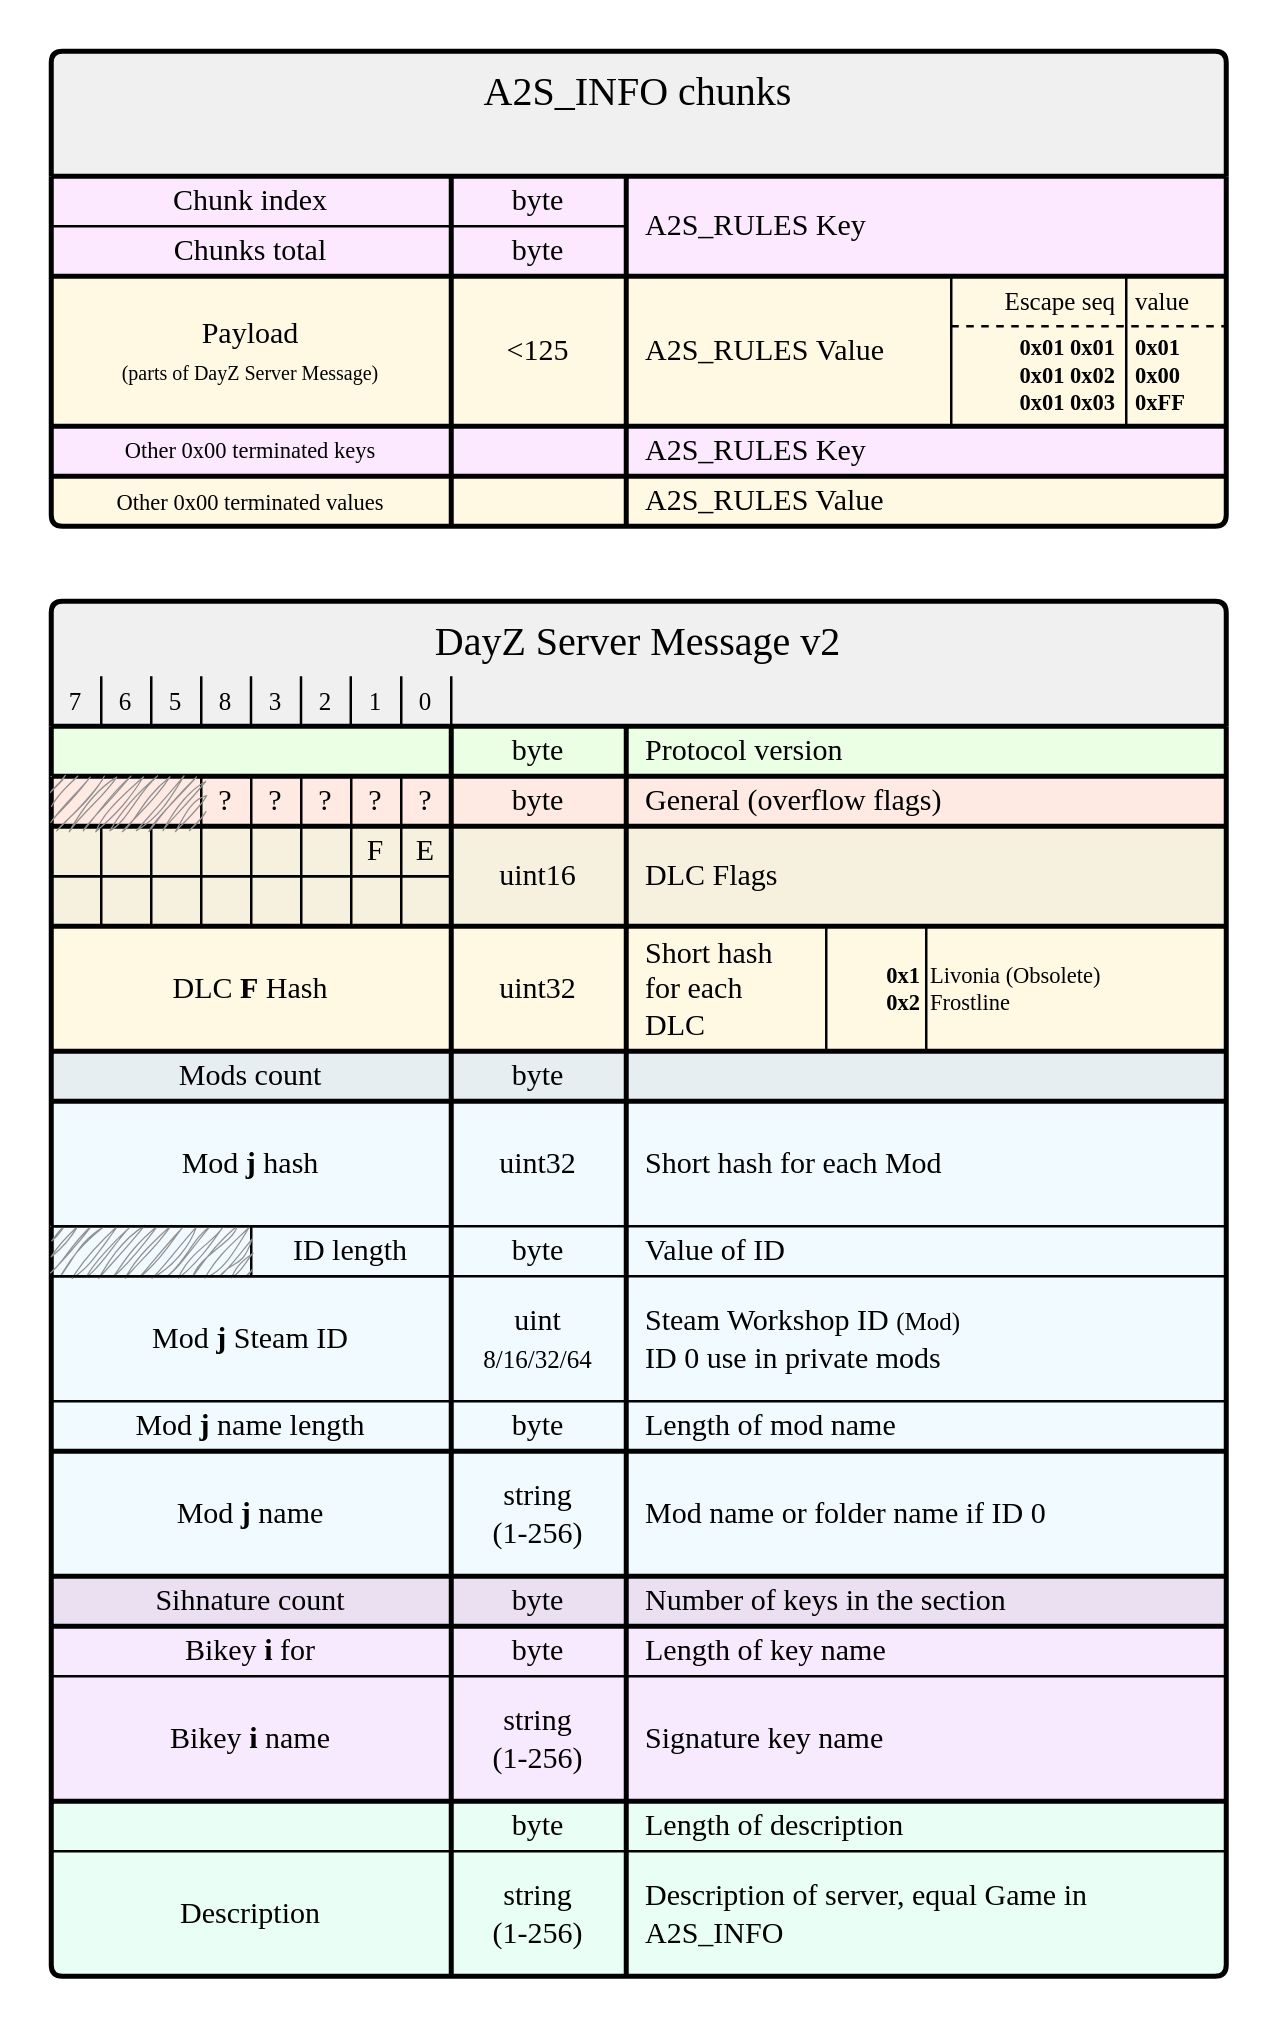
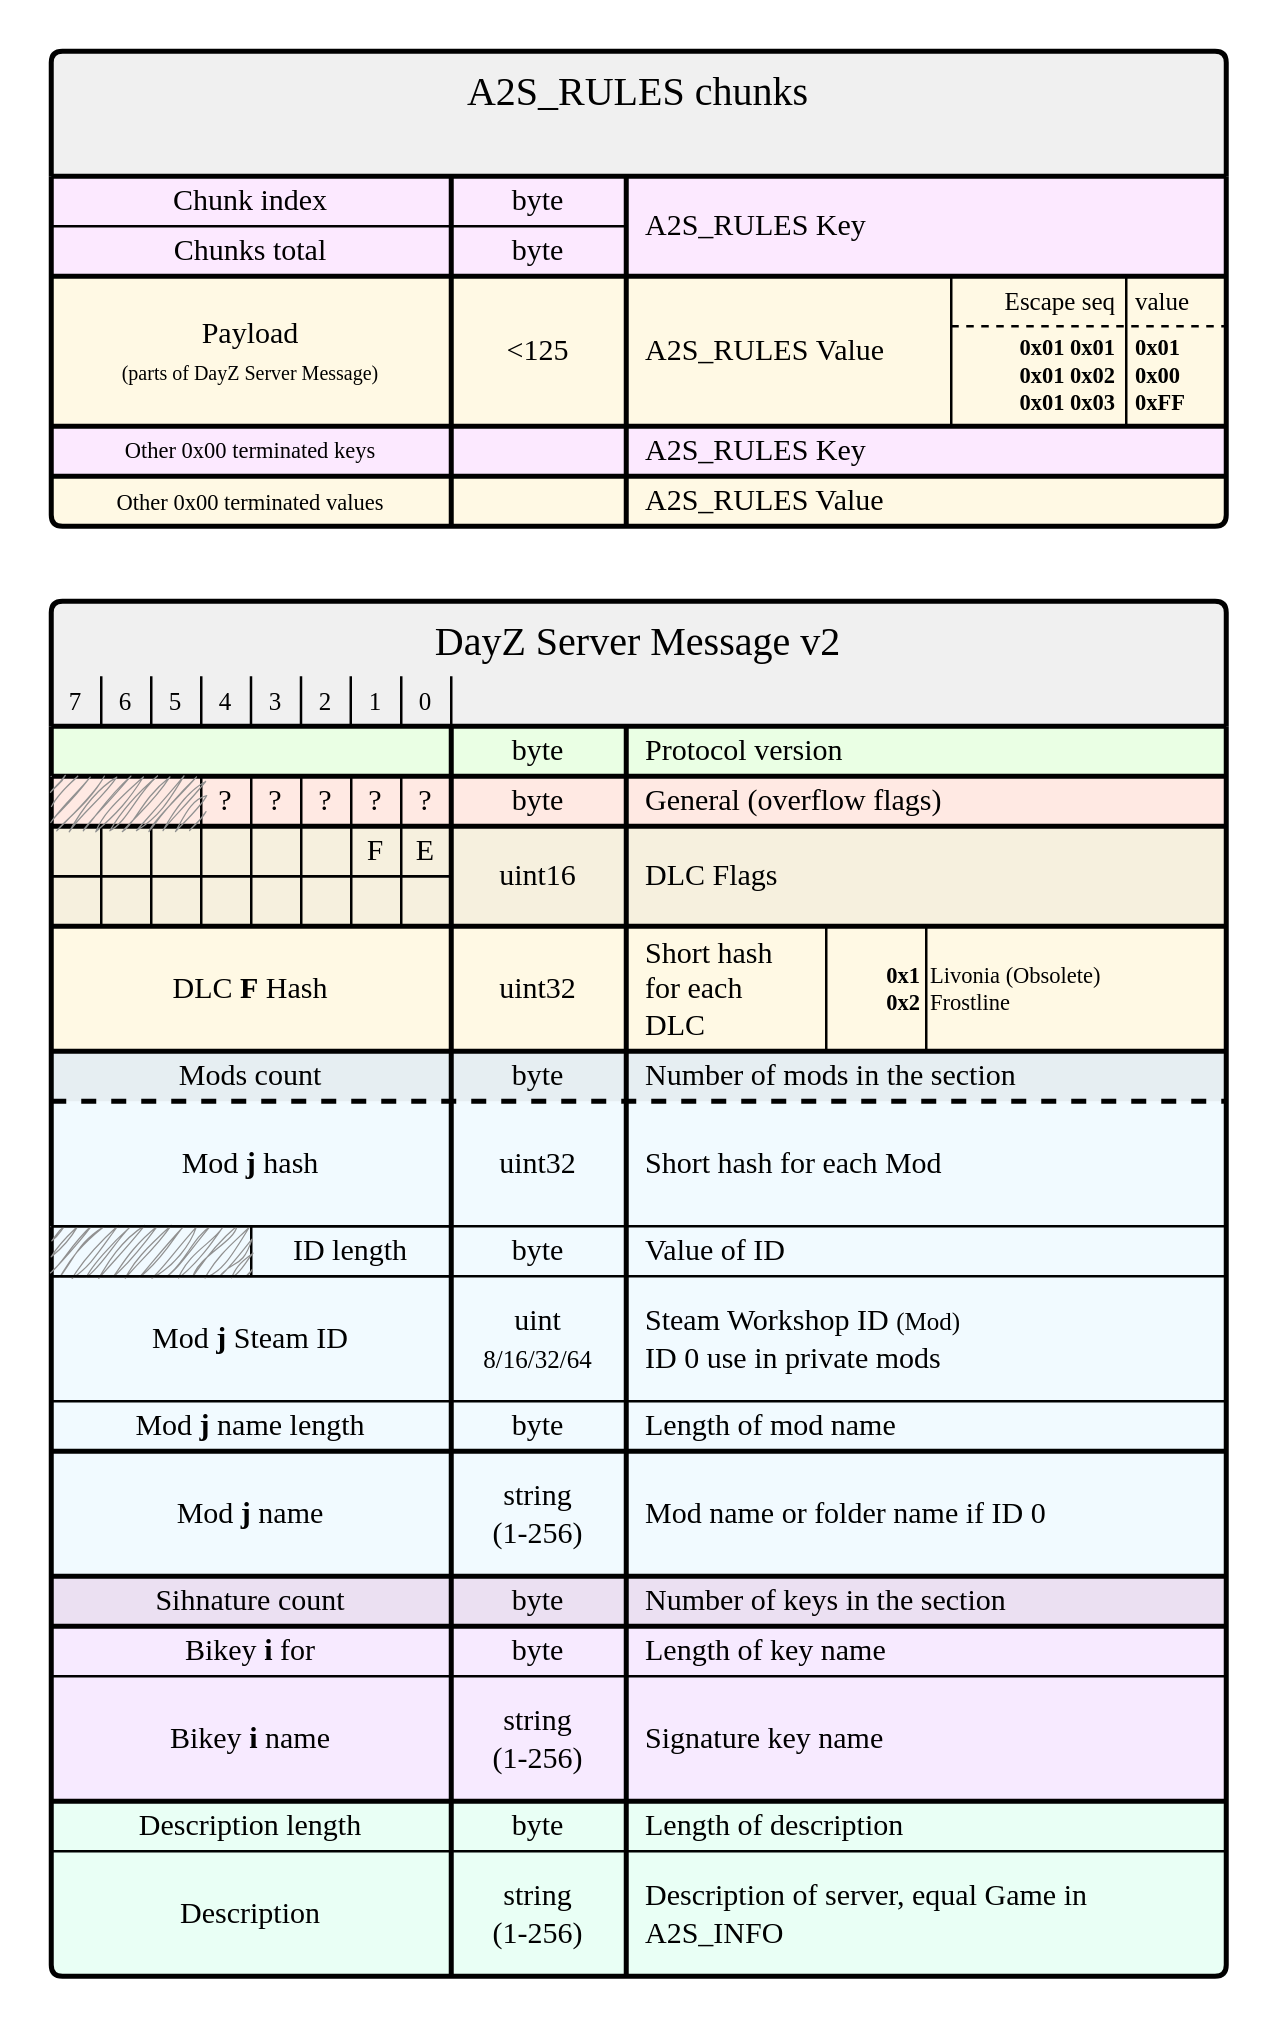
(638, 92) -> (638, 92)
(226, 701) -> (226, 701)
none -> (926, 1076)
(73, 1101) -> (73, 1101)
none -> (251, 1826)
